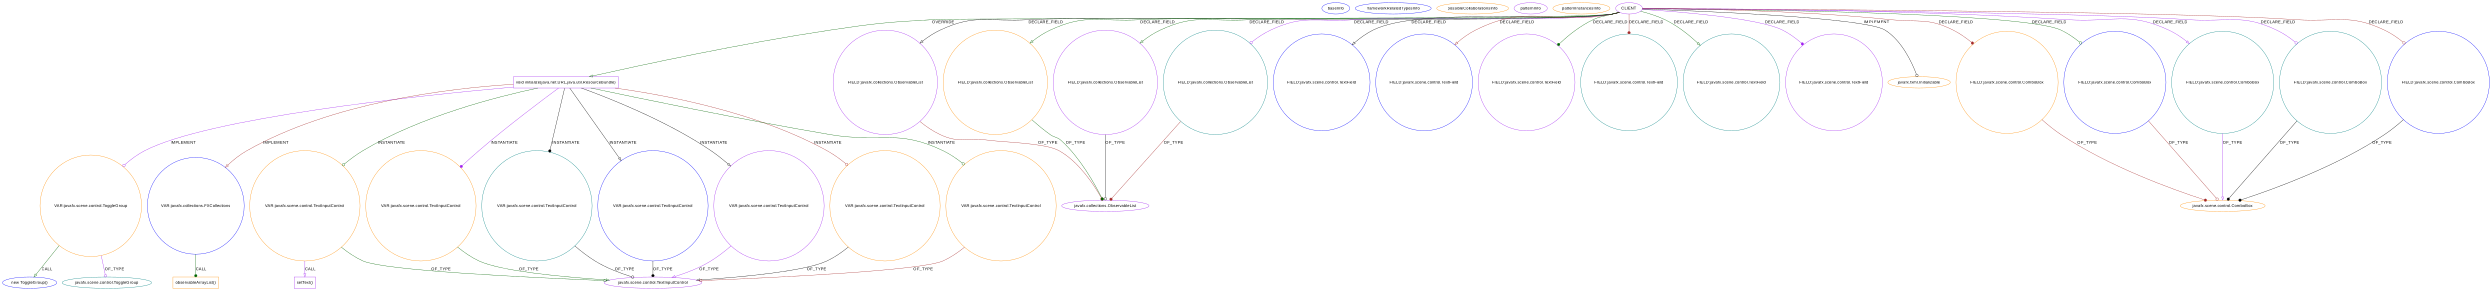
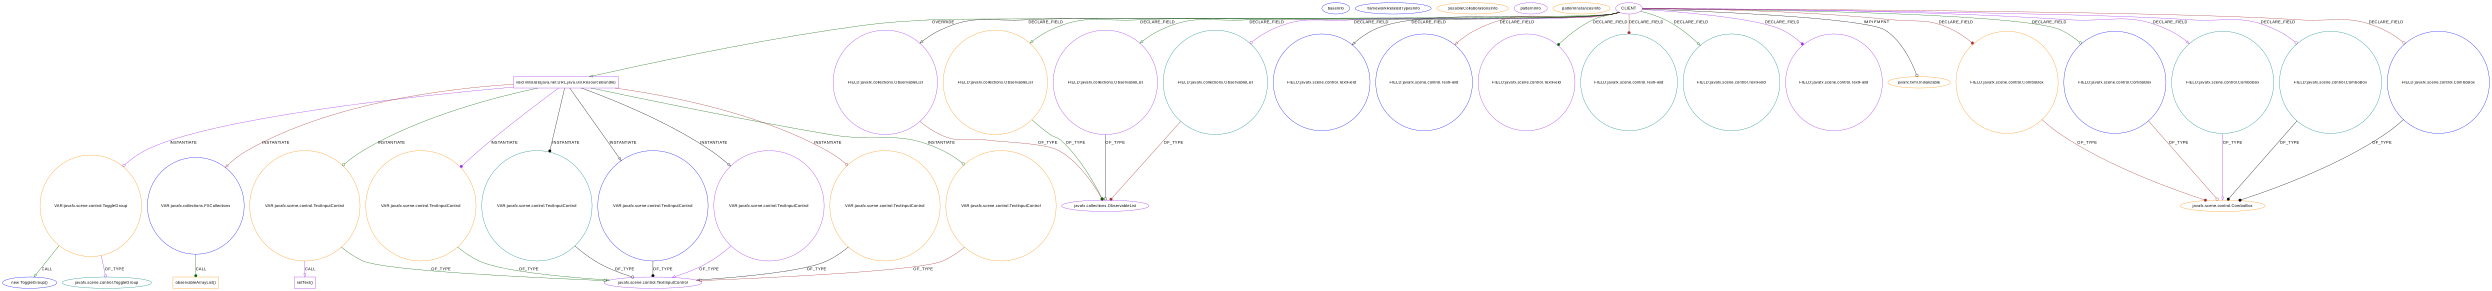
(183, 143) -> (183, 143)
(276, 143) -> (276, 143)
